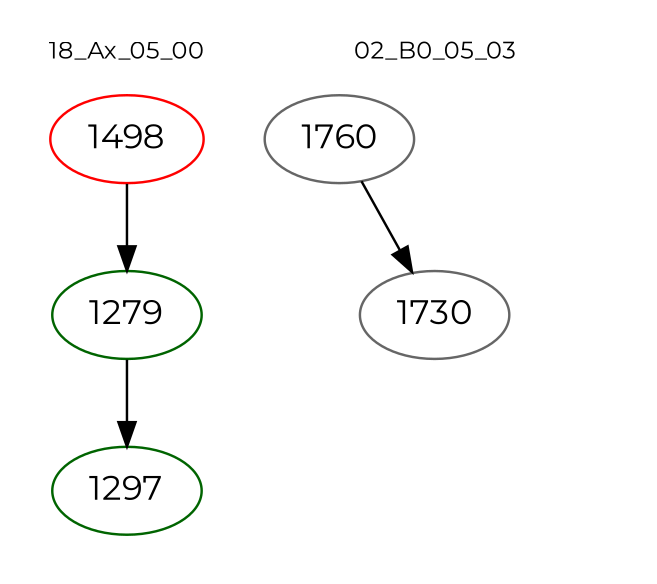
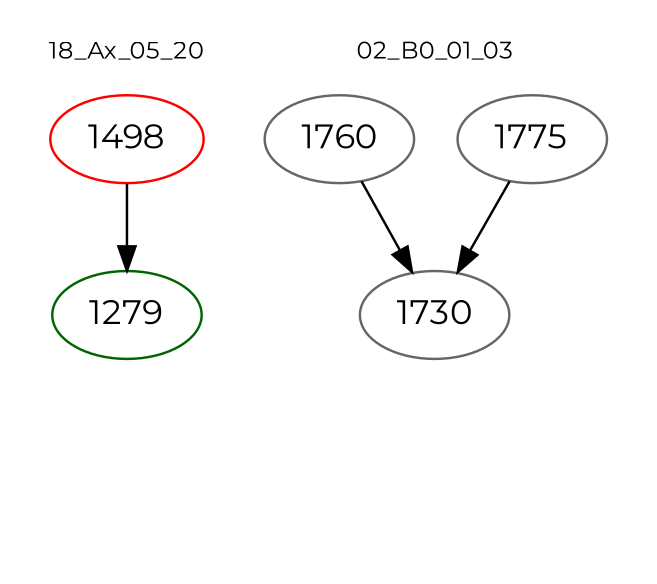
(127, 52) -> (127, 52)
(436, 52) -> (436, 52)
none -> (532, 139)
(127, 491) -> none
